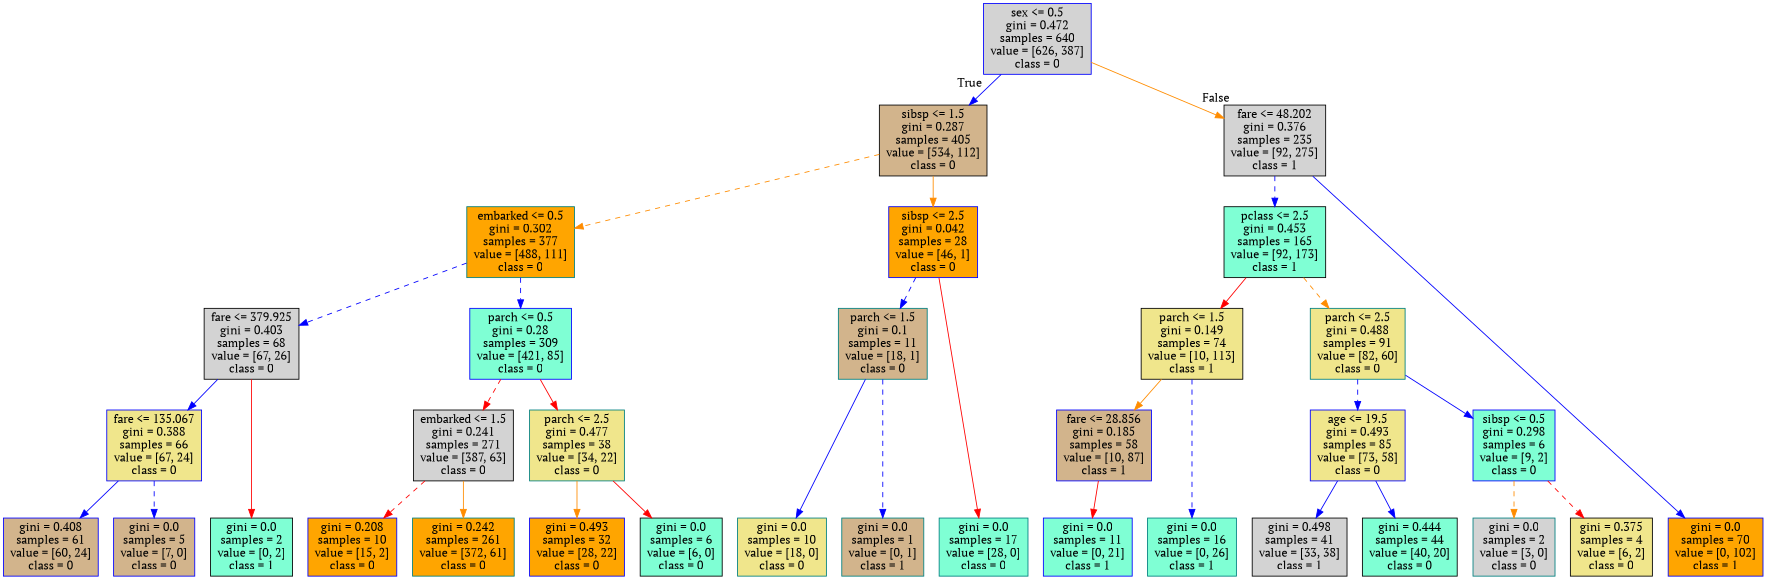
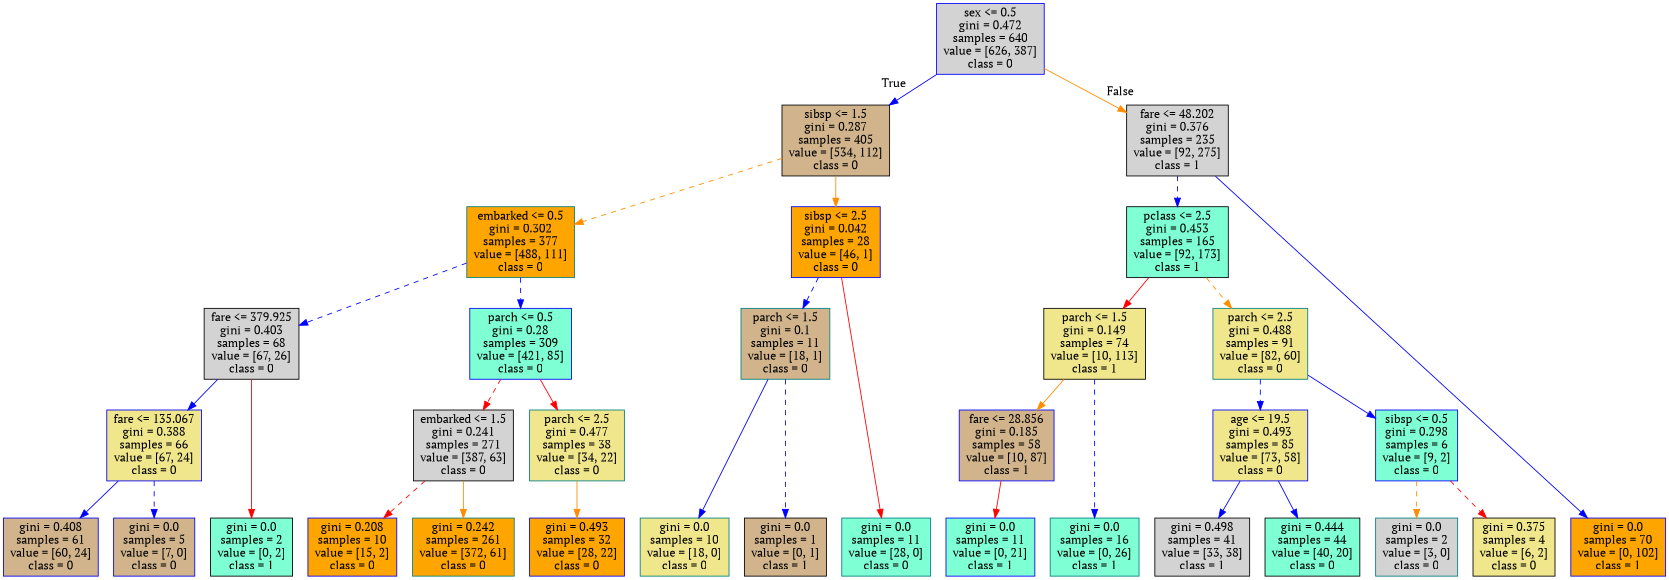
(681, 547) -> none
(883, 547) -> (785, 547)
(984, 547) -> (886, 547)
